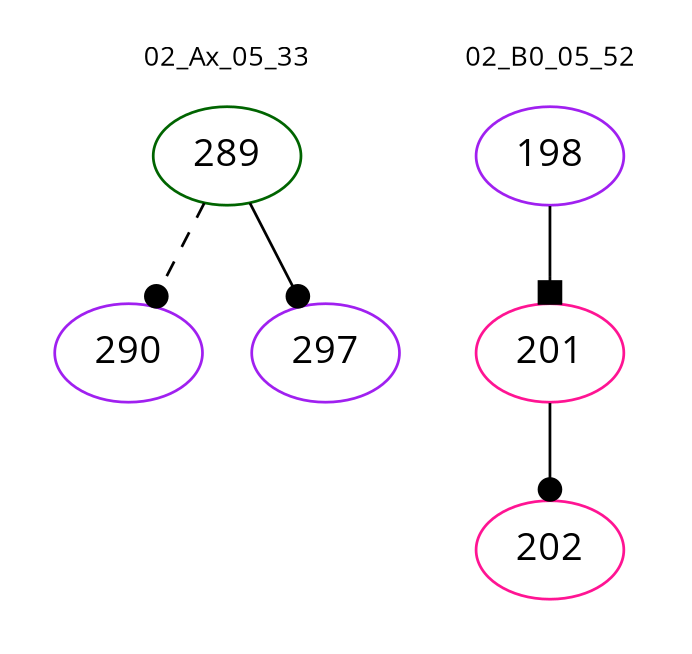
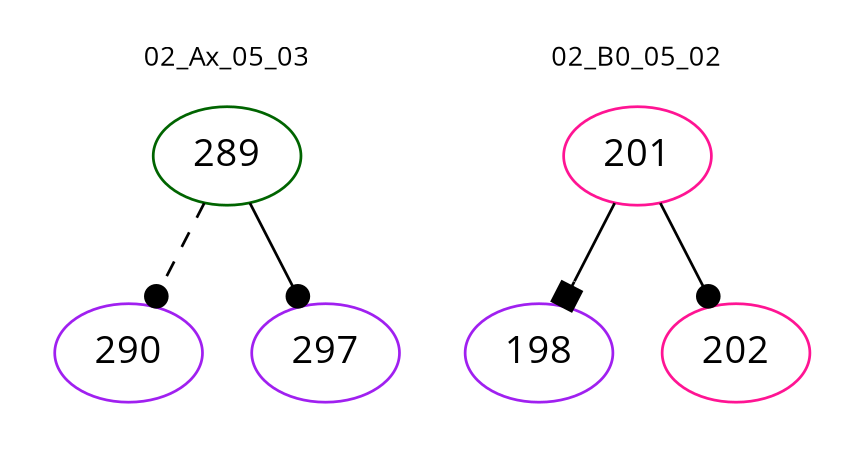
(227, 59) -> (227, 59)
(551, 59) -> (638, 59)
(550, 241) -> (595, 242)
